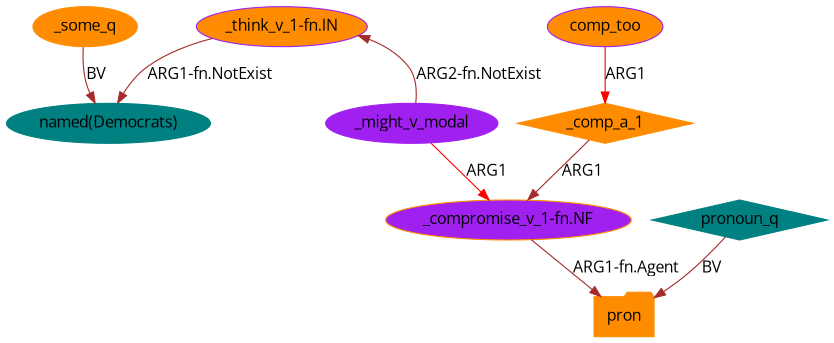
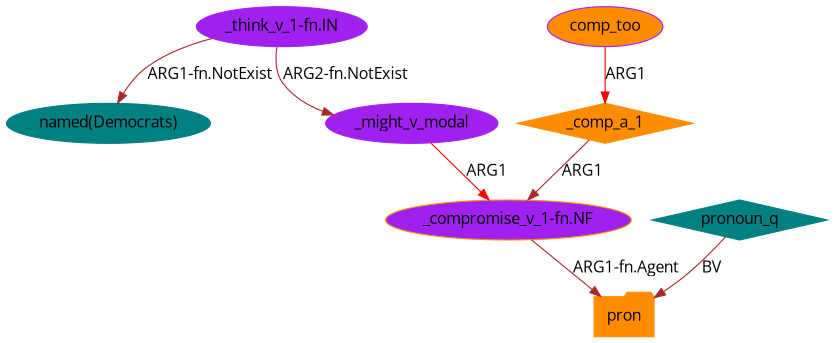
(85, 27) -> none
(282, 27) -> (282, 27)
(405, 63) -> (287, 88)
